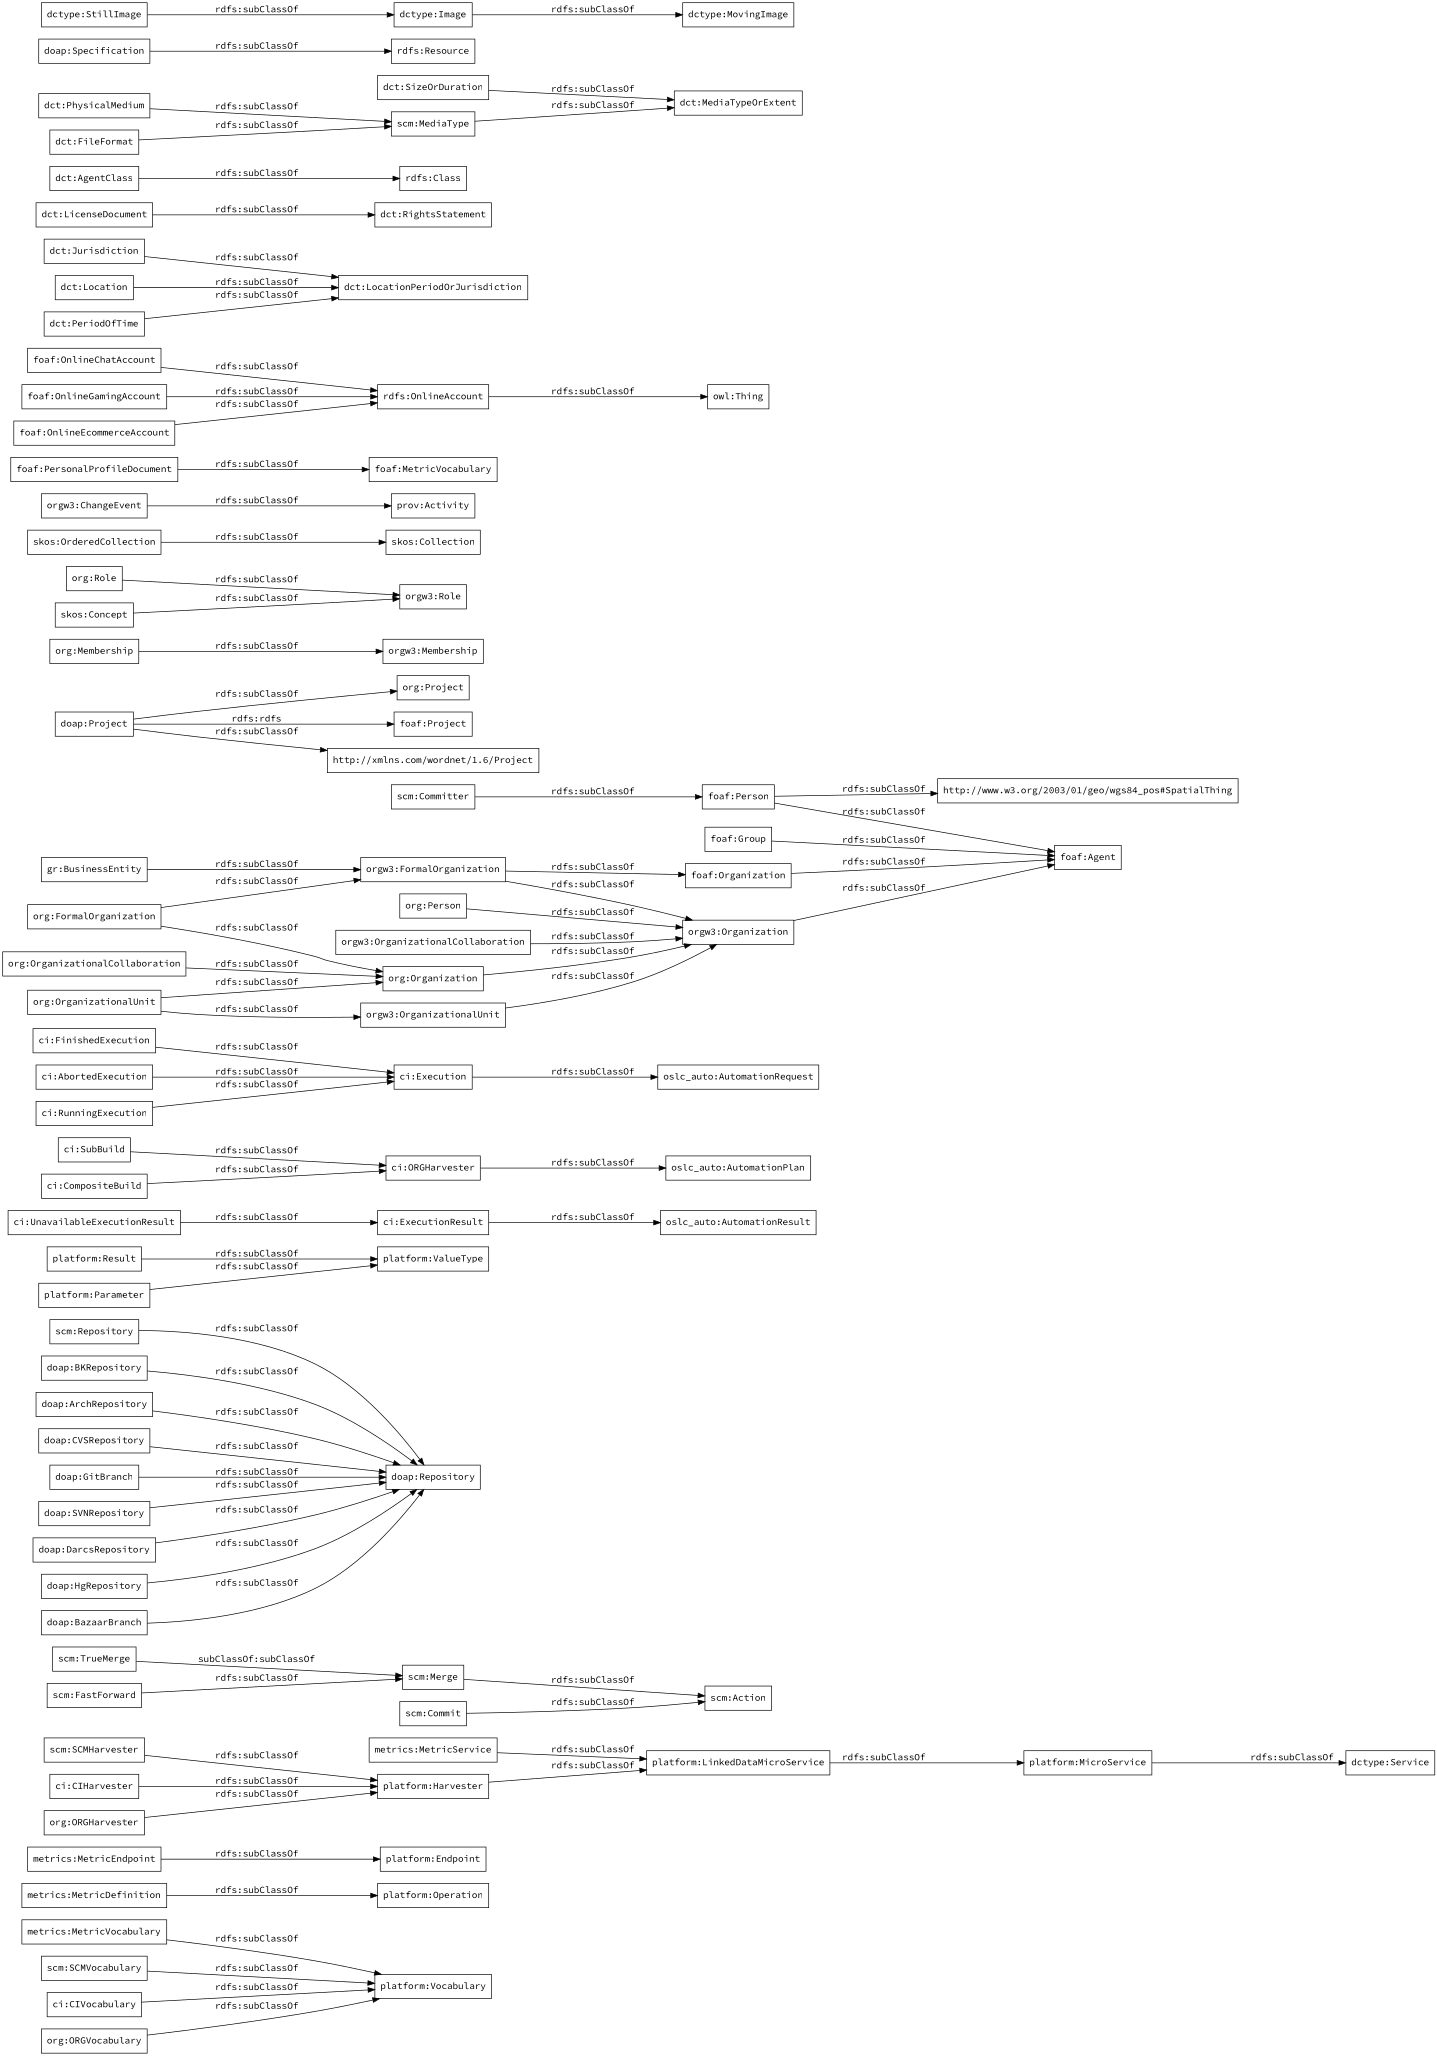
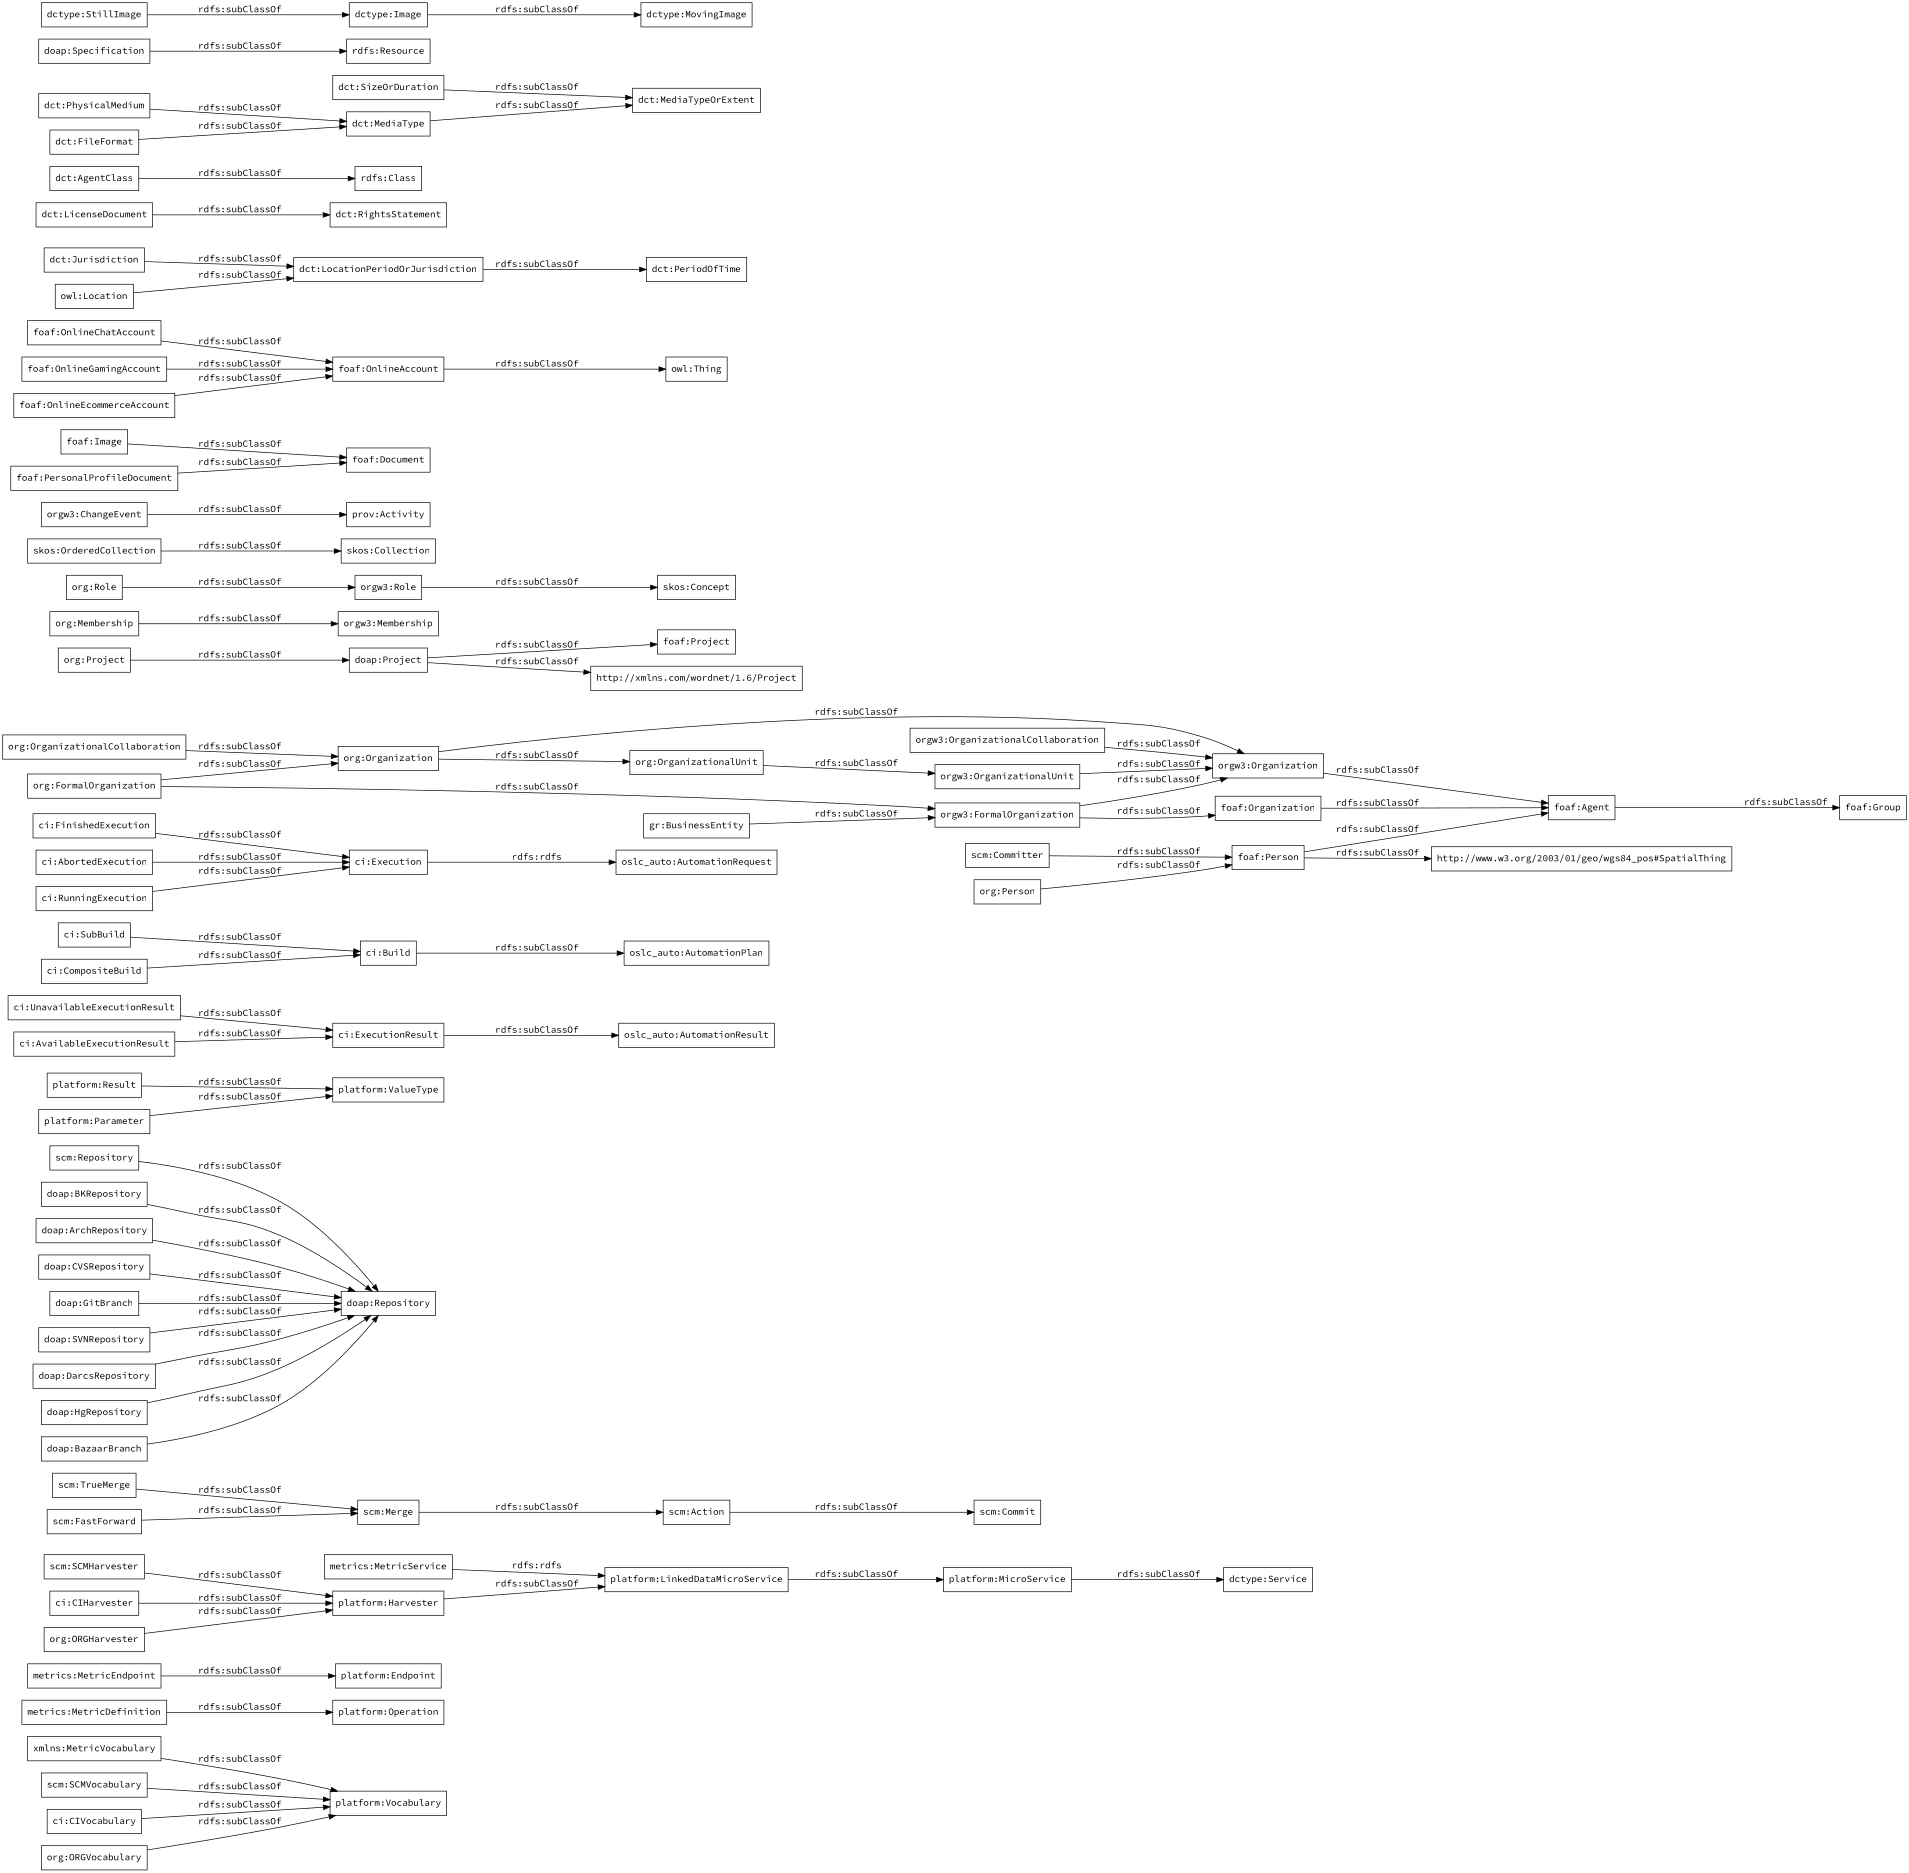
(433, 124) -> (388, 124)
(94, 288) -> (94, 296)
(238, 309) -> (561, 269)
(433, 397) -> (388, 369)
none -> (94, 442)
(433, 470) -> (388, 460)
(263, 606) -> (536, 587)
(262, 704) -> (236, 660)
(257, 719) -> (537, 645)
(910, 848) -> (1724, 808)
(571, 918) -> (1133, 879)
(268, 990) -> (531, 760)
none -> (94, 1044)
(593, 1072) -> (537, 857)
(433, 1168) -> (388, 953)
(257, 1659) -> (240, 1490)
(582, 1710) -> (849, 1512)
(593, 1750) -> (537, 1566)
(94, 1932) -> (94, 1749)
